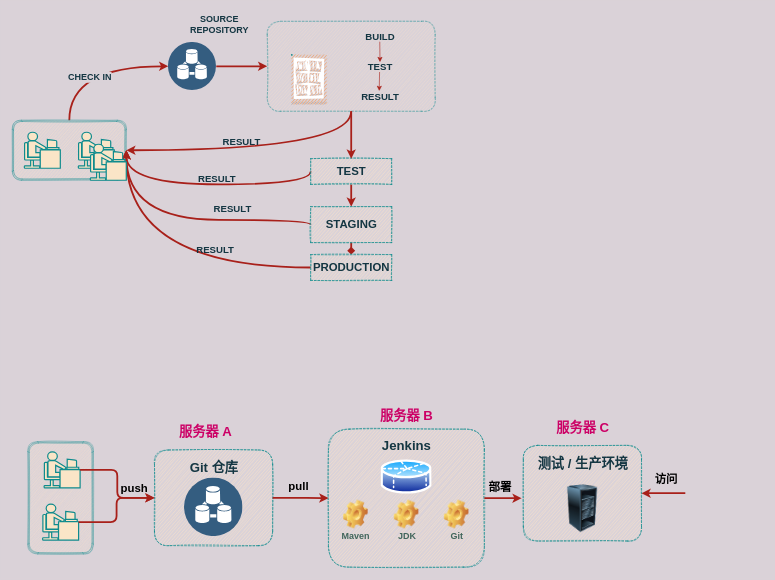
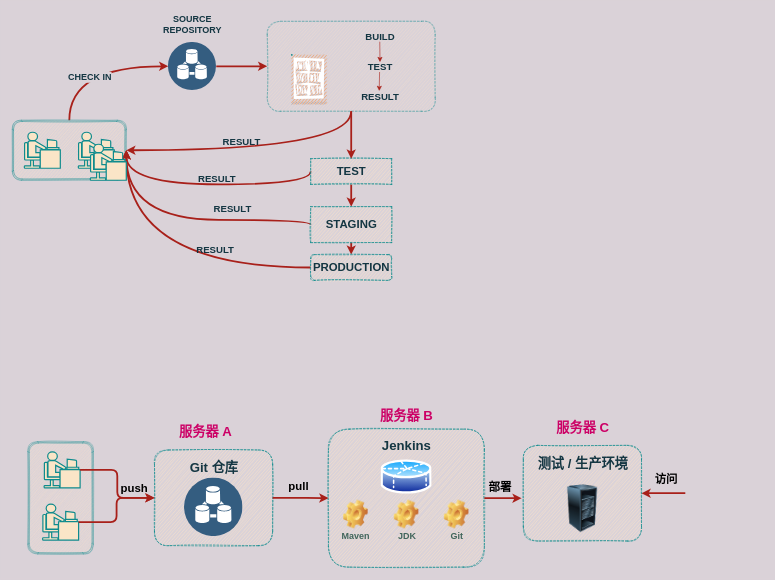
(219, 24) -> (192, 24)
(351, 245) -> (351, 246)
(351, 268) -> (351, 268)
